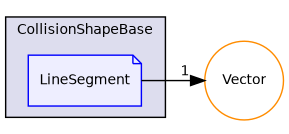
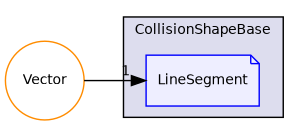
(174, 81) -> (108, 81)
